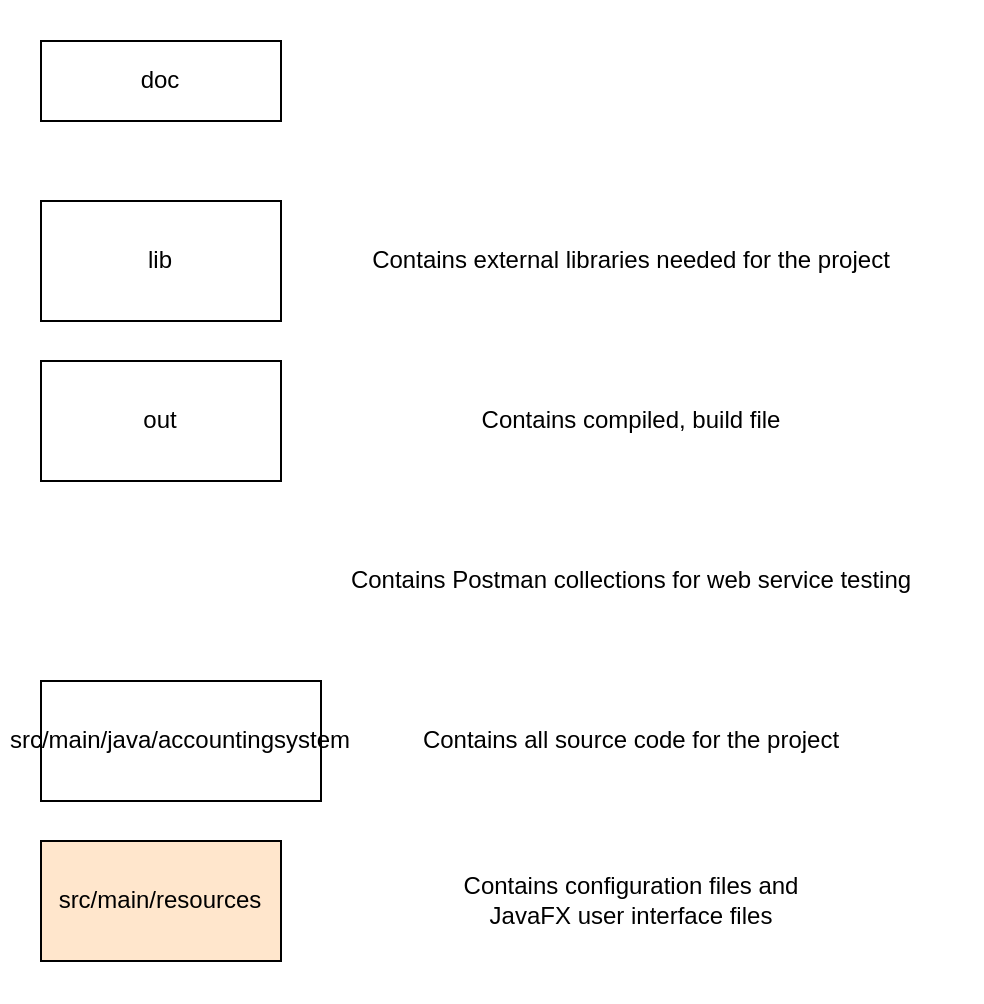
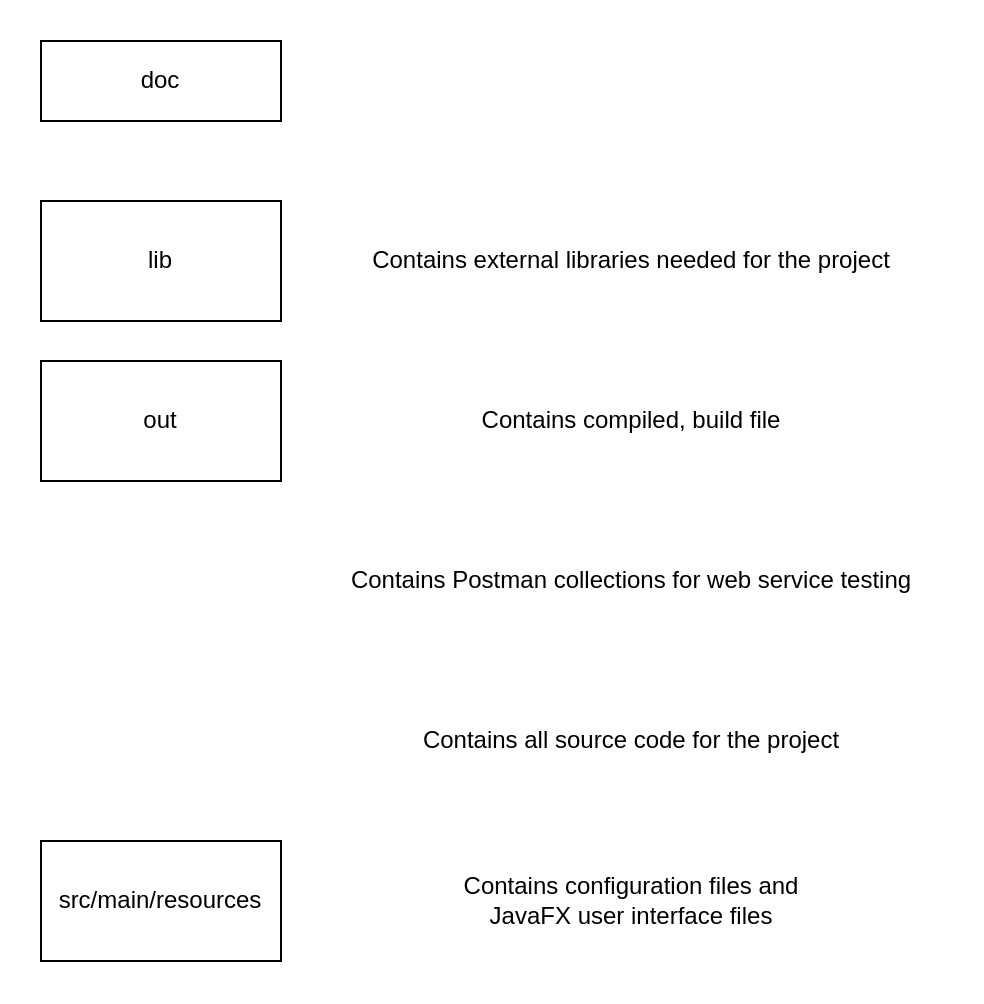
(181, 741) -> none
(161, 901) -> (161, 901)
